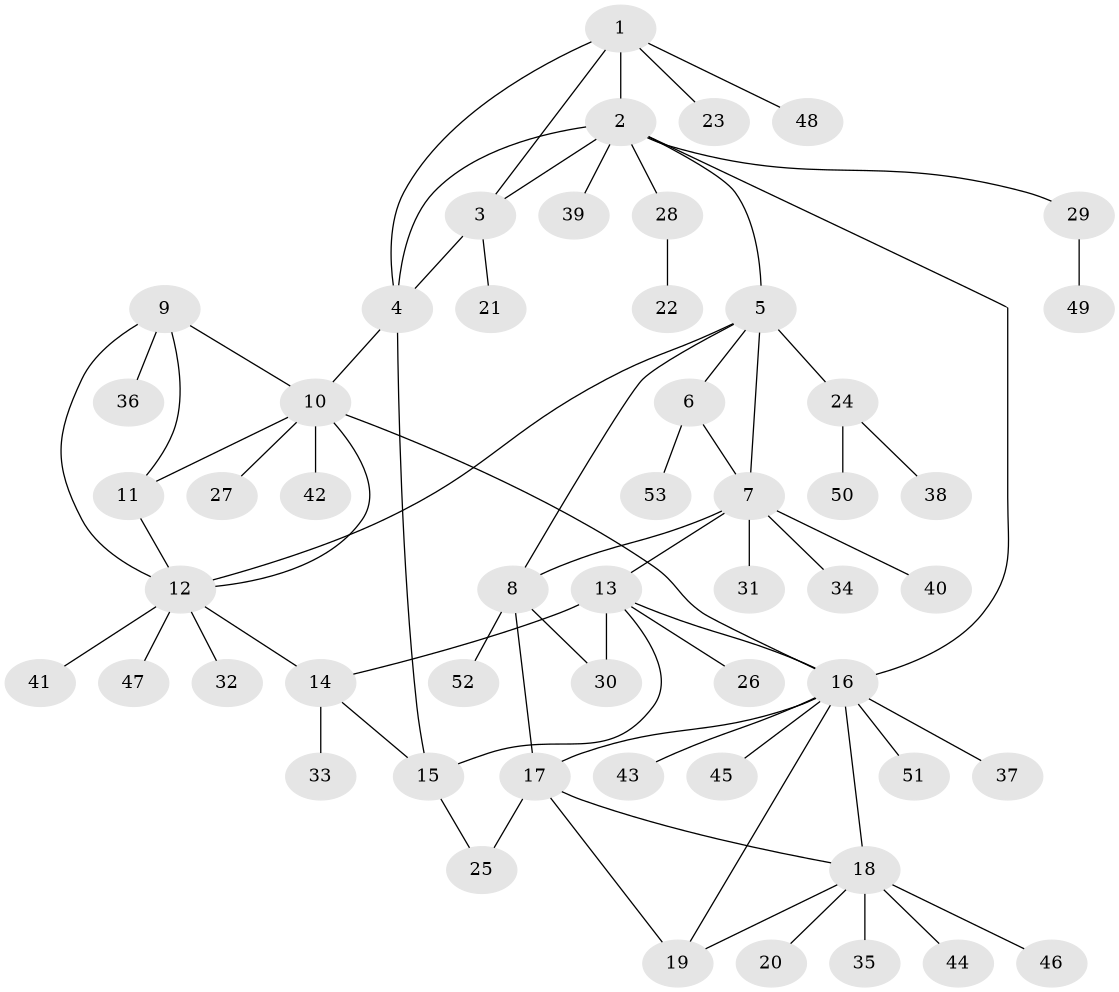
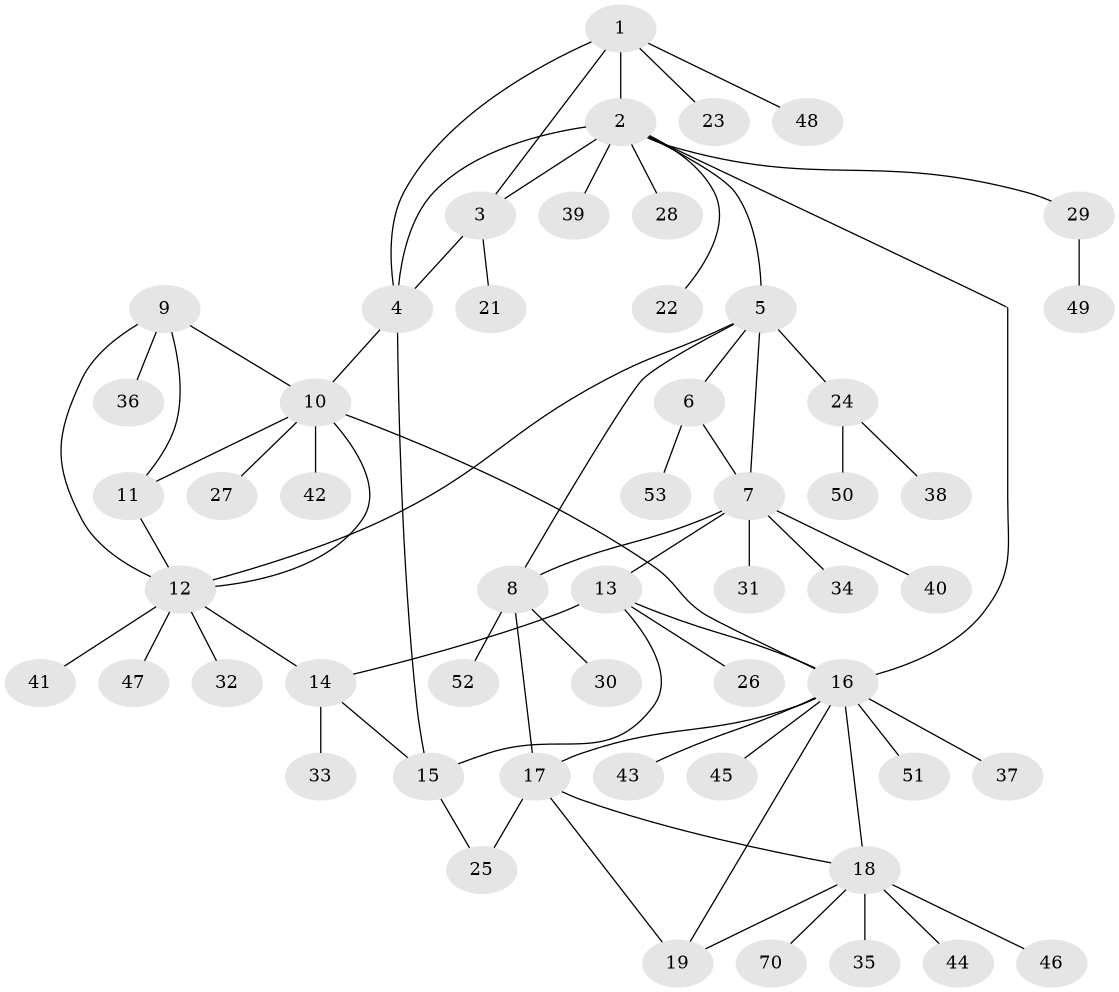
(667, 262) -> (717, 201)
(606, 636) -> none
(771, 964) -> (771, 964)
